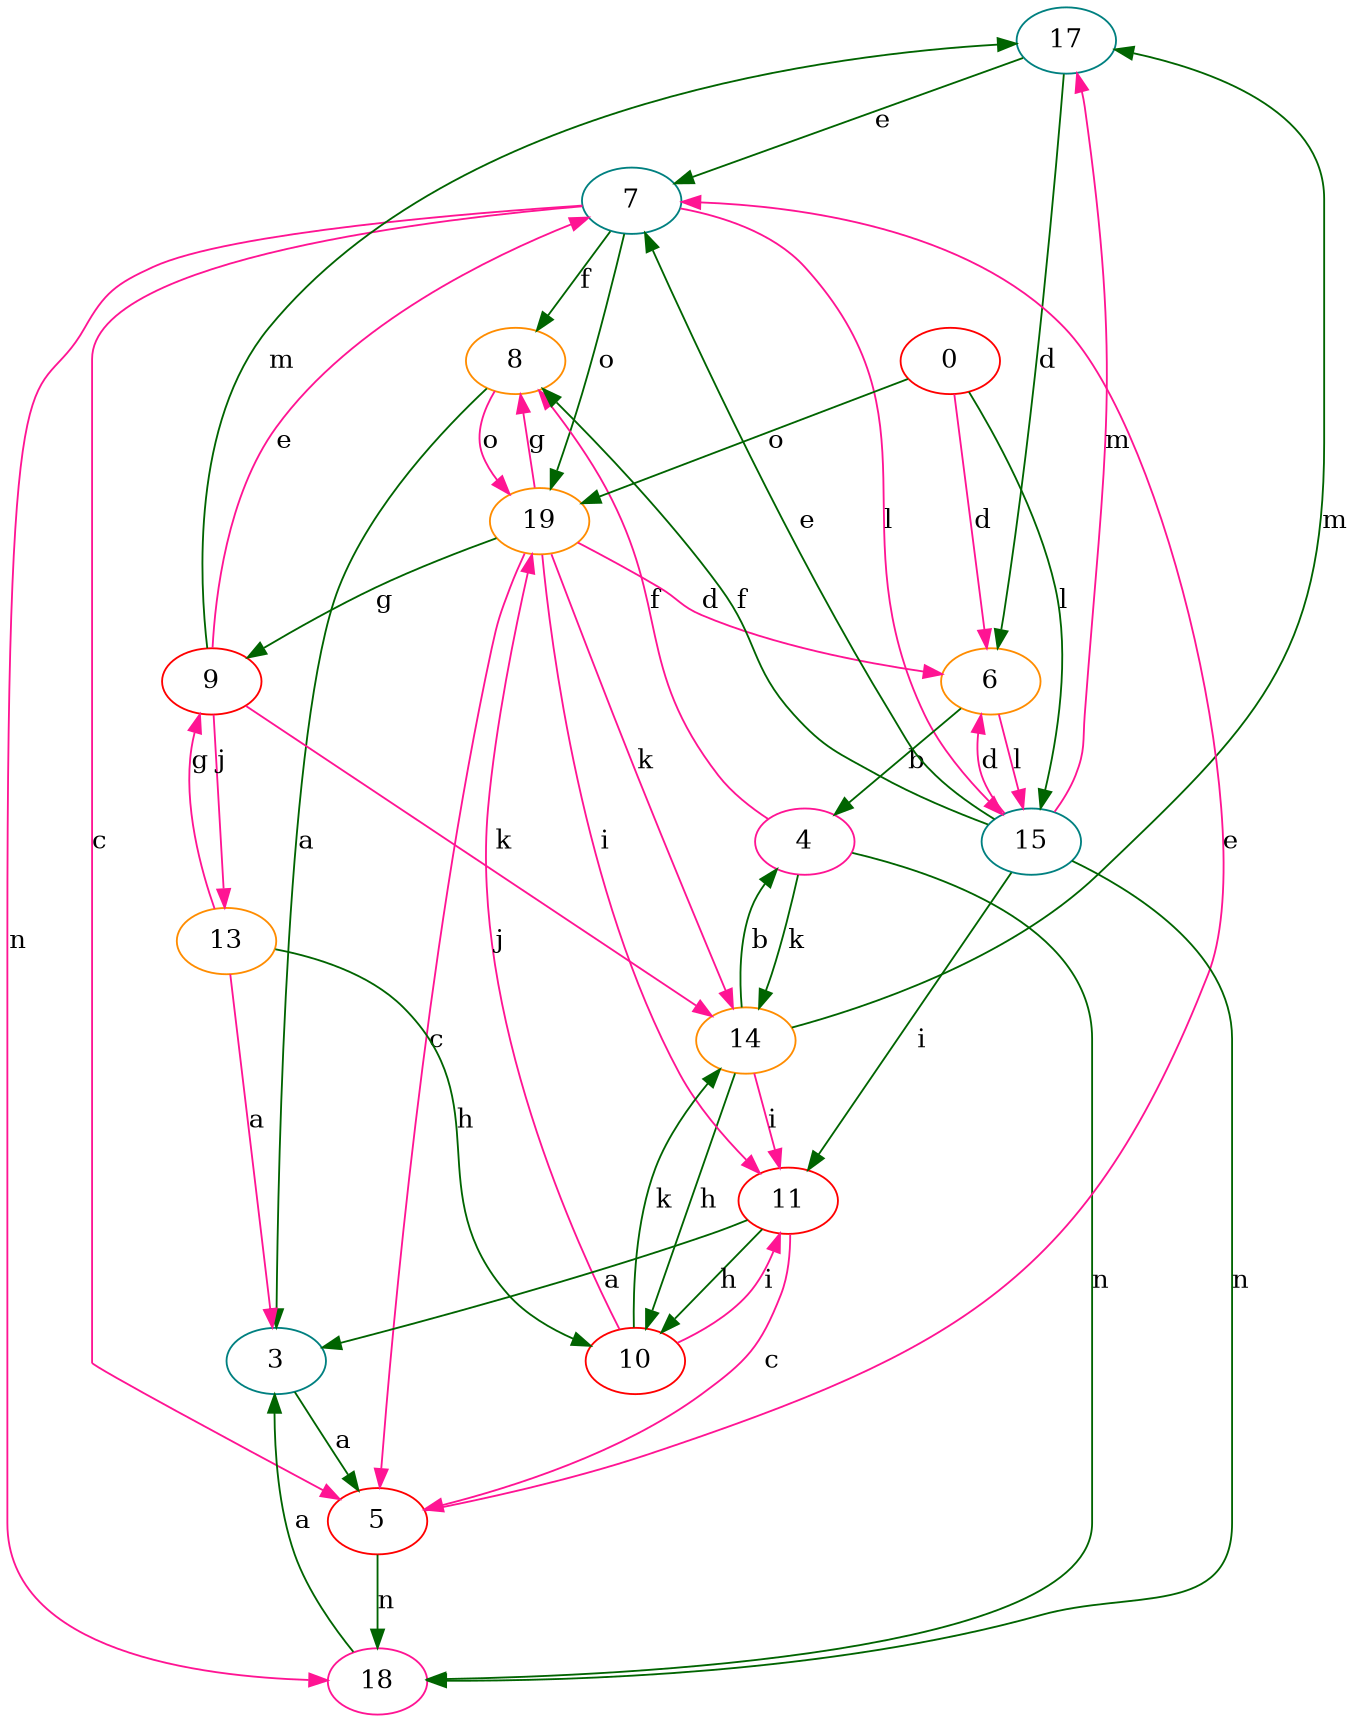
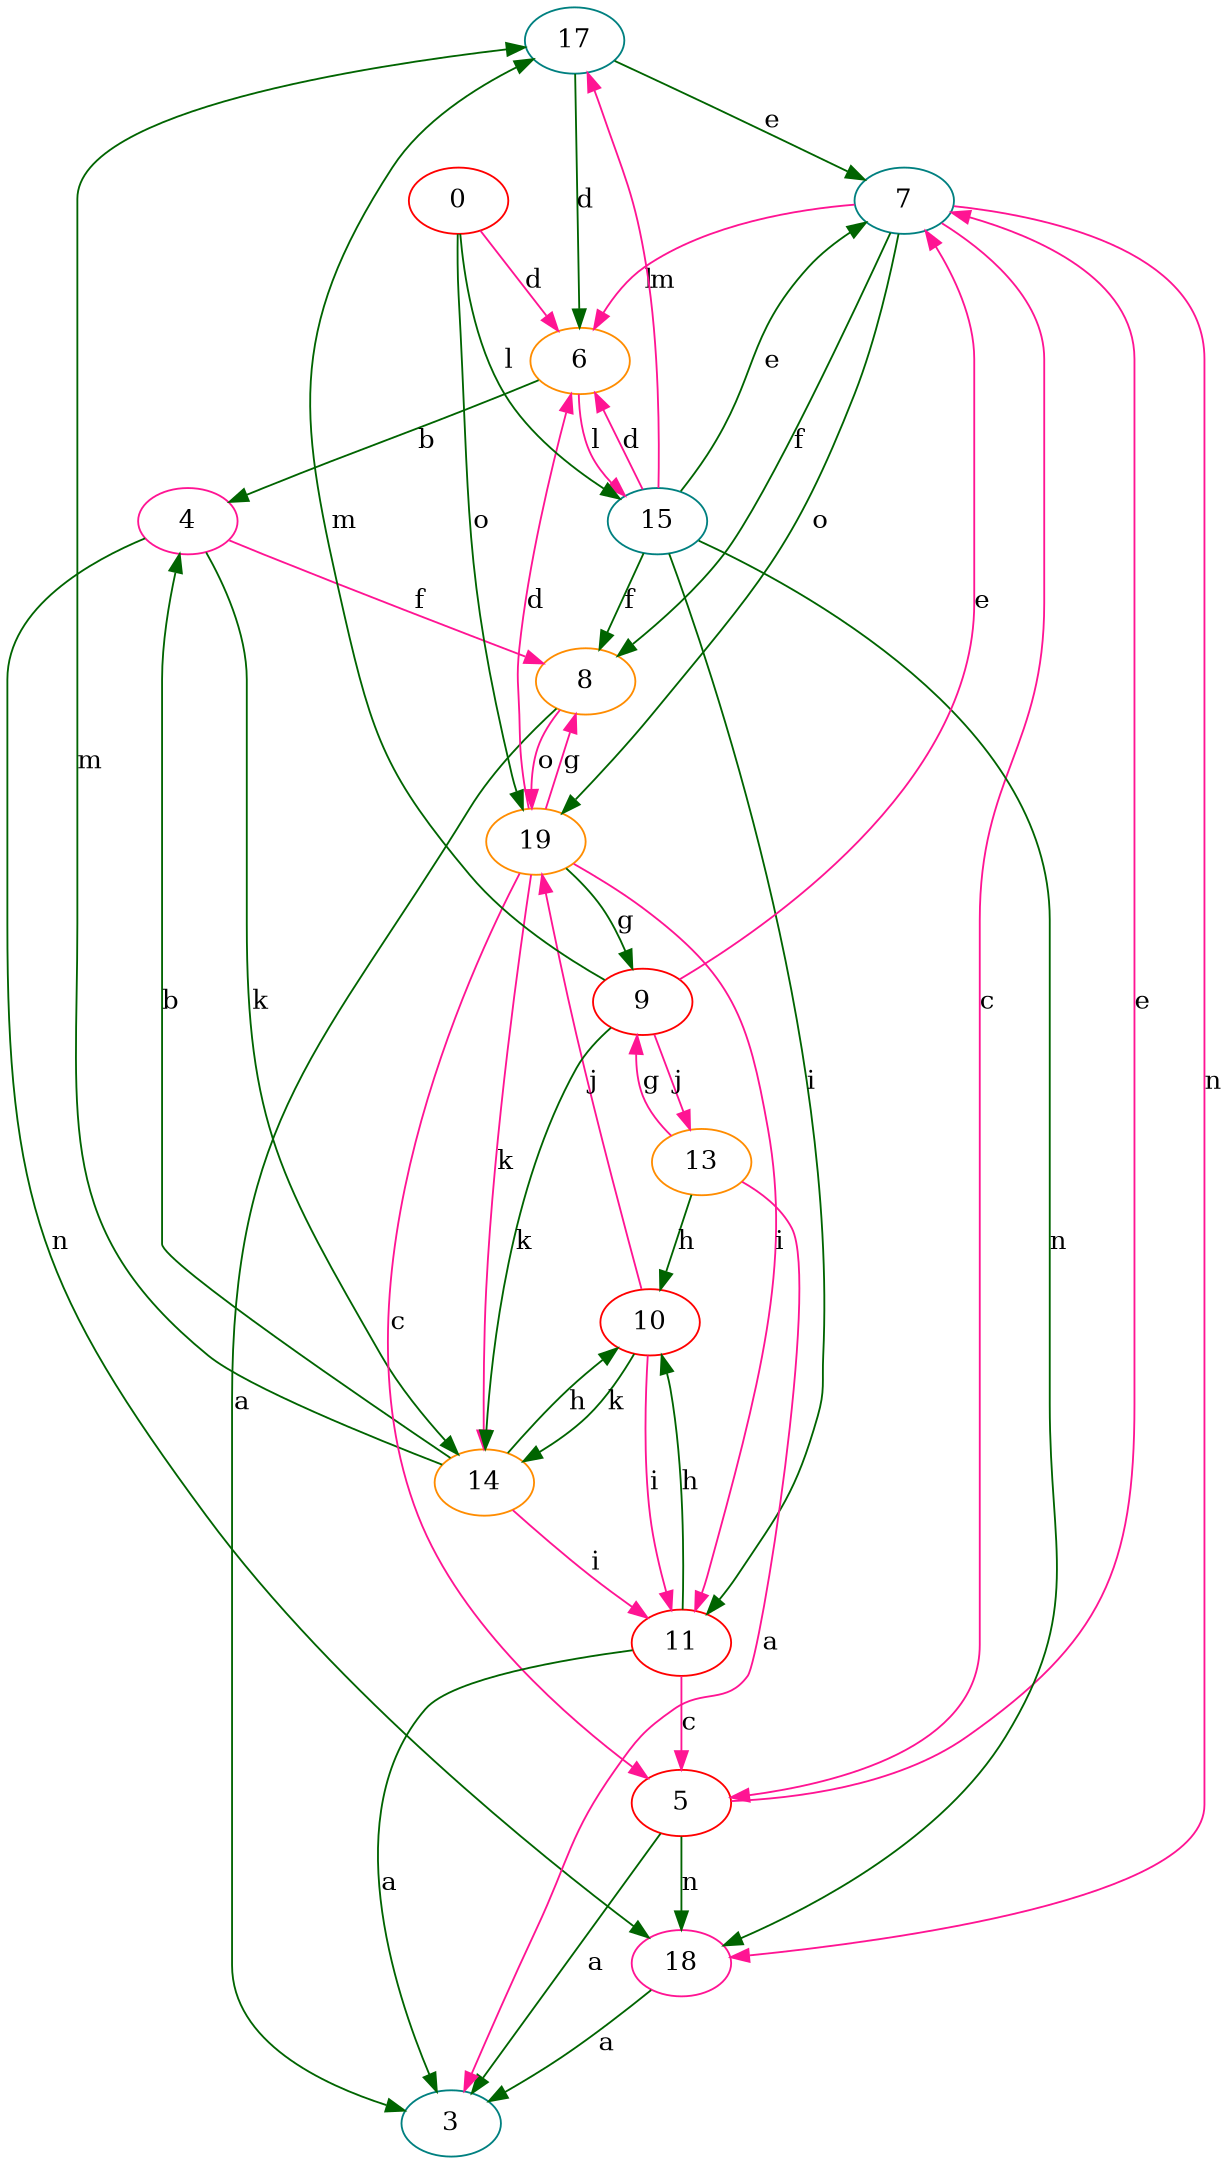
(883, 468) -> (716, 232)
(471, 856) -> (519, 1218)
(321, 1433) -> (572, 1956)
